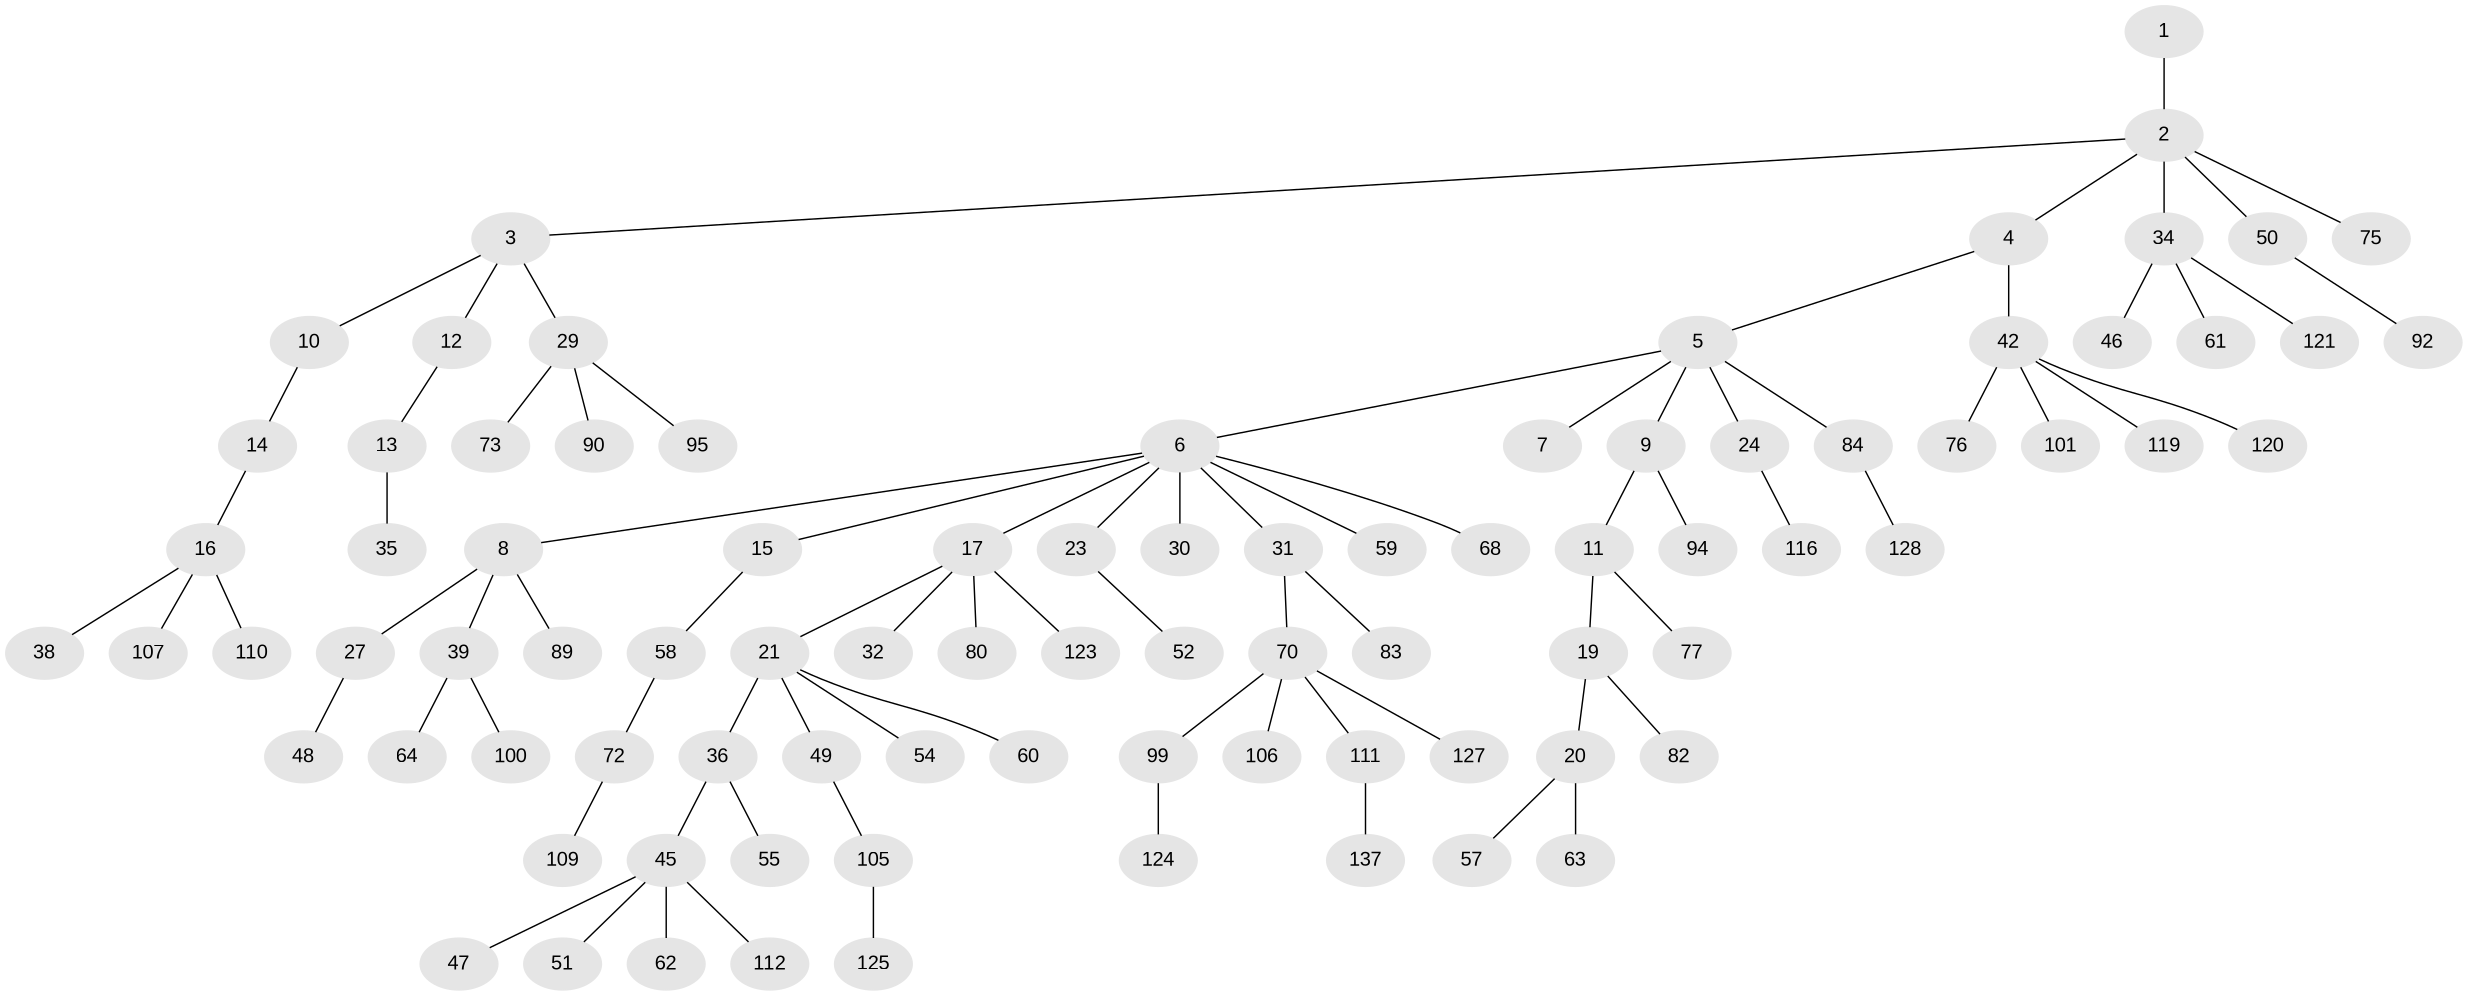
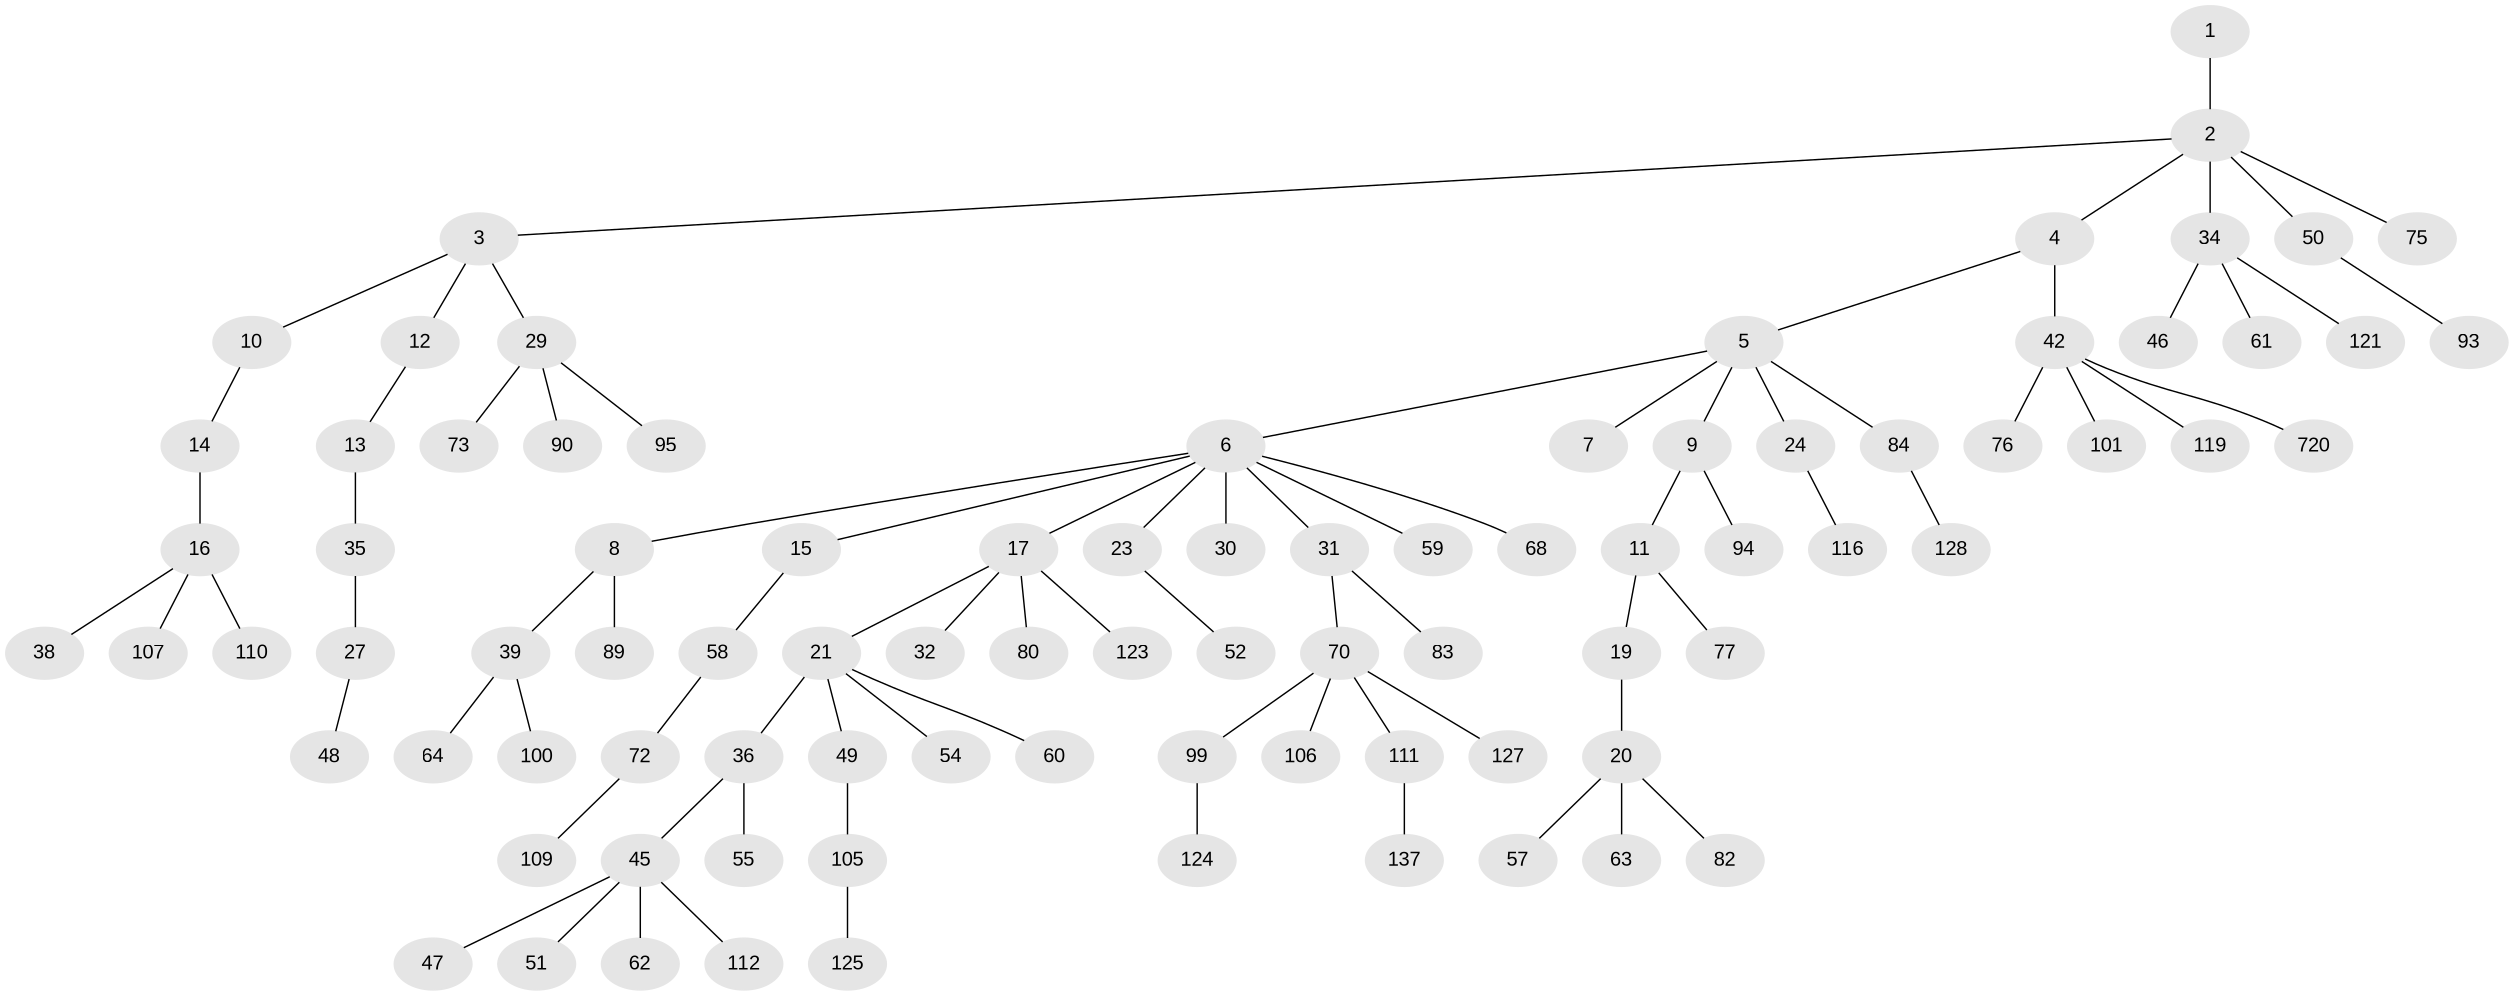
(2423, 342) -> (2469, 342)
(2268, 446) -> (2314, 446)
(429, 602) -> (355, 602)
(1634, 705) -> (1673, 809)
